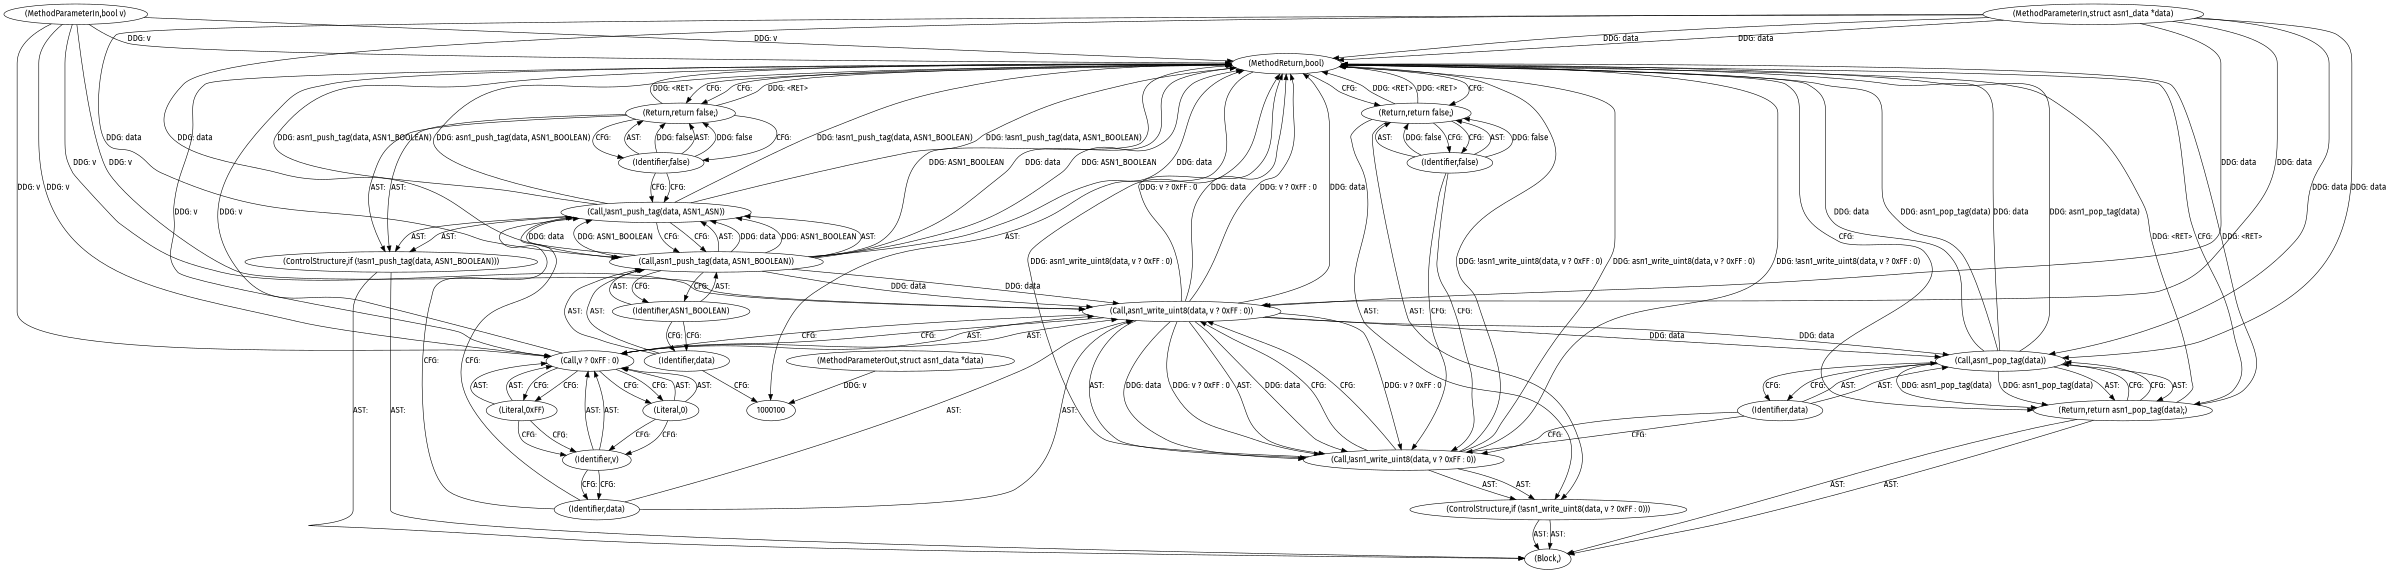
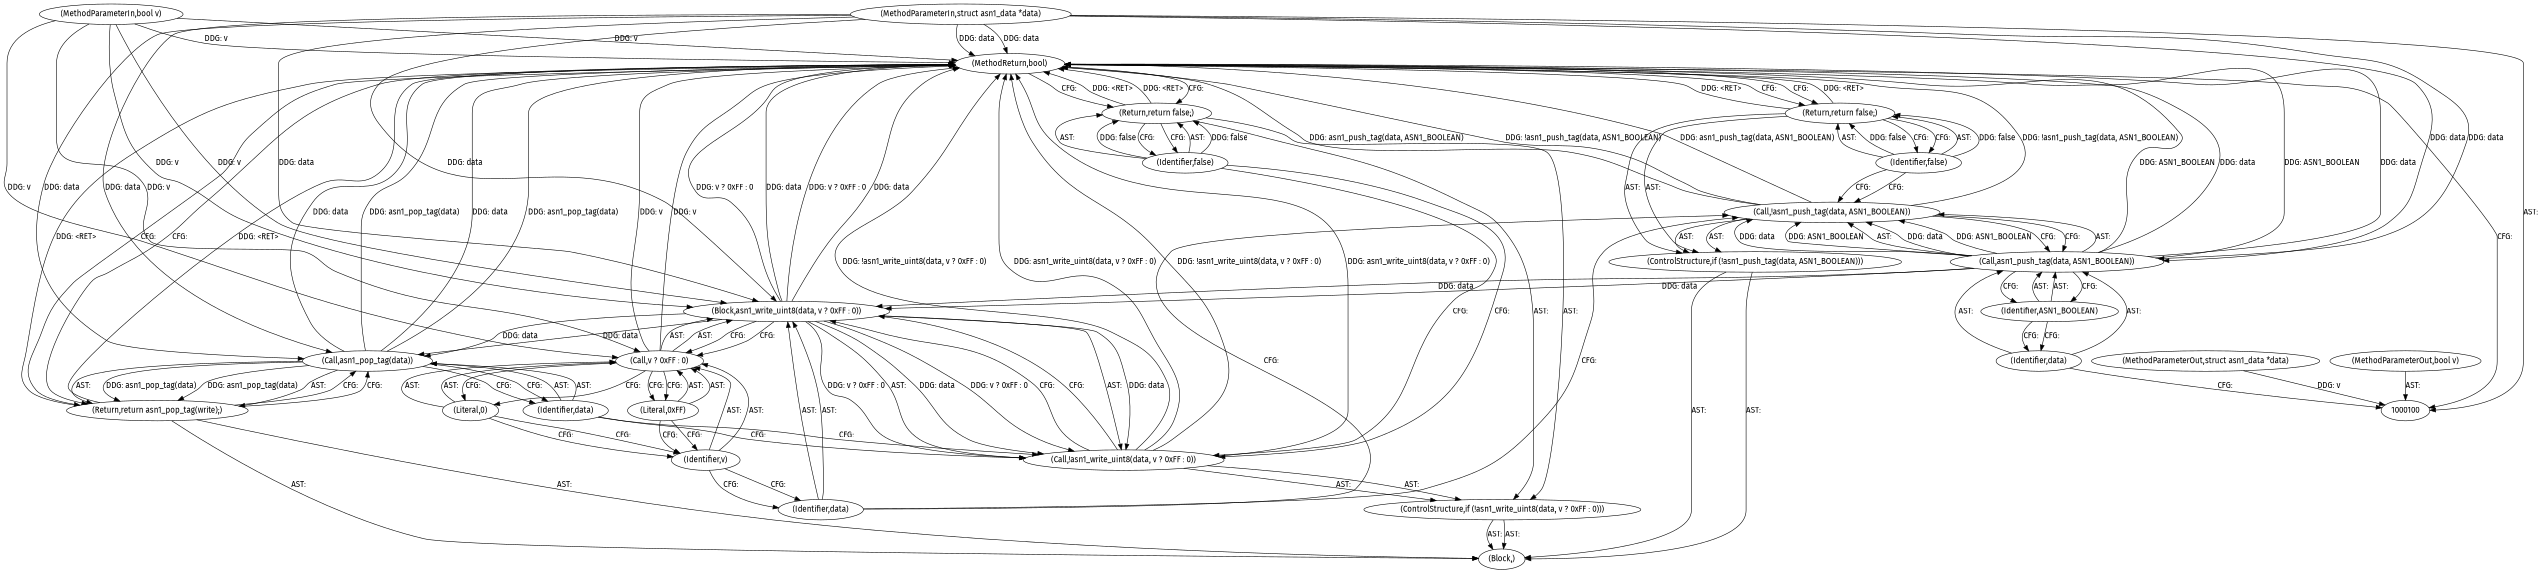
none -> (2002, 28)
(656, 212) -> (1832, 212)
(1014, 237) -> (2506, 237)
(1182, 311) -> (787, 311)
none -> (2406, 361)
(2123, 411) -> (157, 411)
